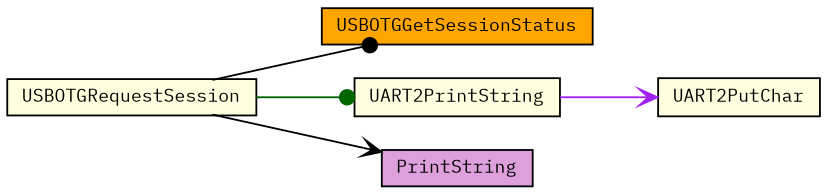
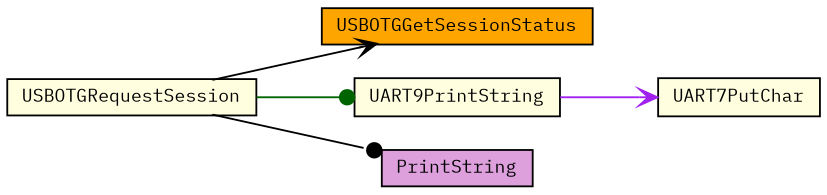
(287, 63) -> (287, 63)
(457, 97) -> (457, 97)
(739, 97) -> (739, 97)
(288, 131) -> (288, 131)
